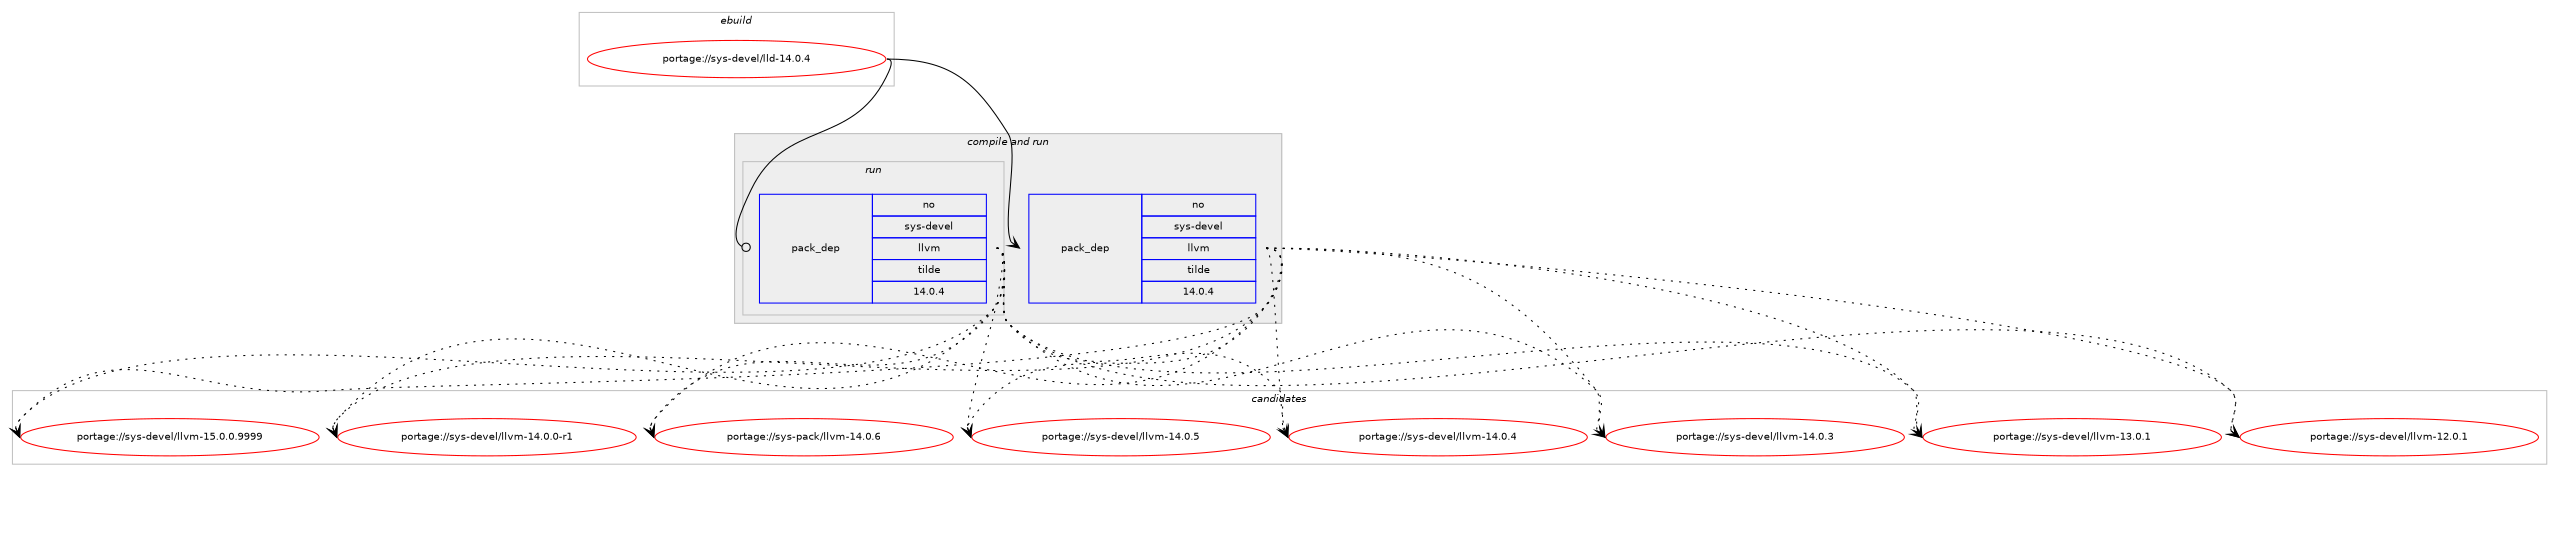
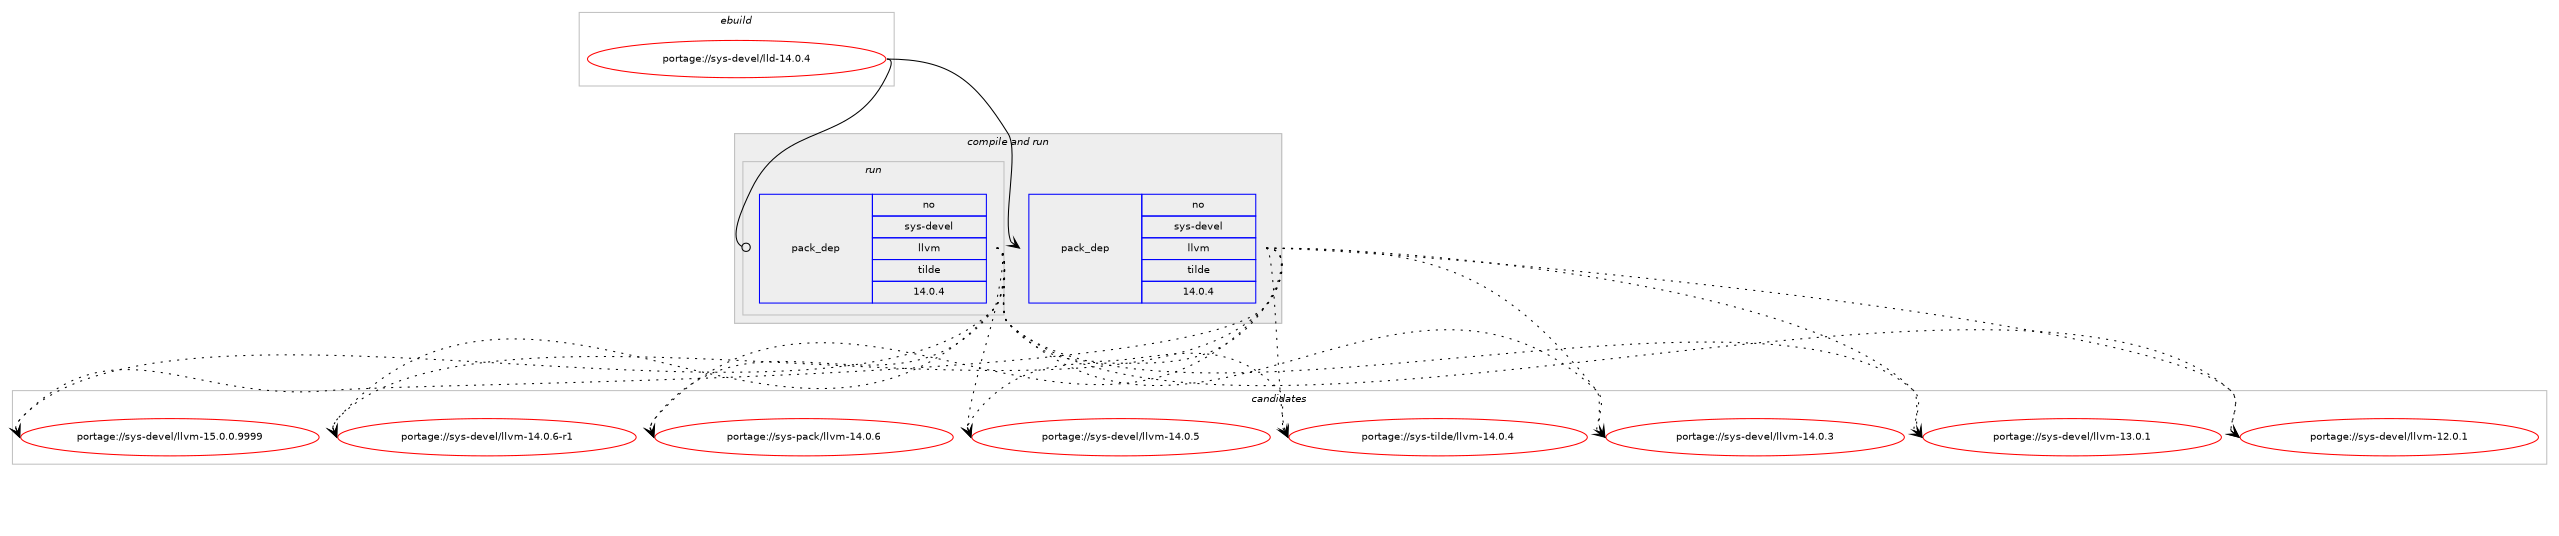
(487, 437) -> (487, 437)
(1438, 437) -> (1438, 437)
